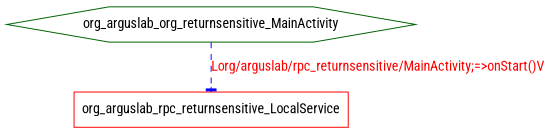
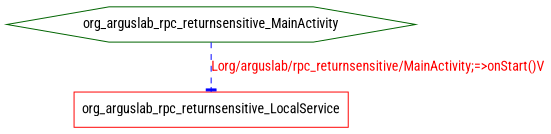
(211, 24) -> (211, 24)
